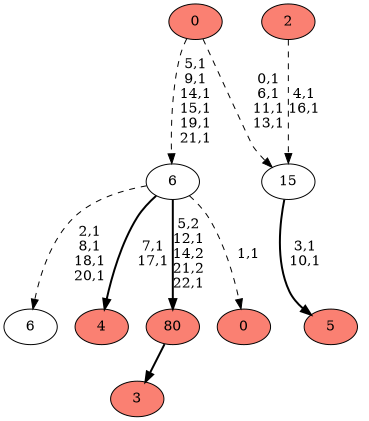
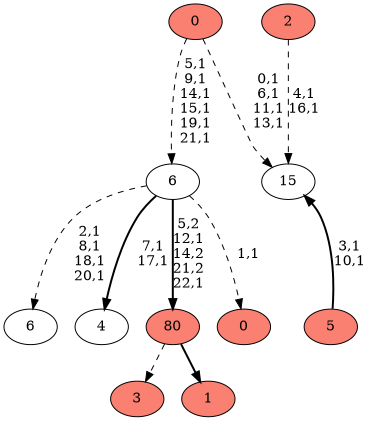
(281, 257) -> (331, 254)
(102, 327) -> (102, 327)
(157, 358) -> (157, 358)
none -> (208, 399)
